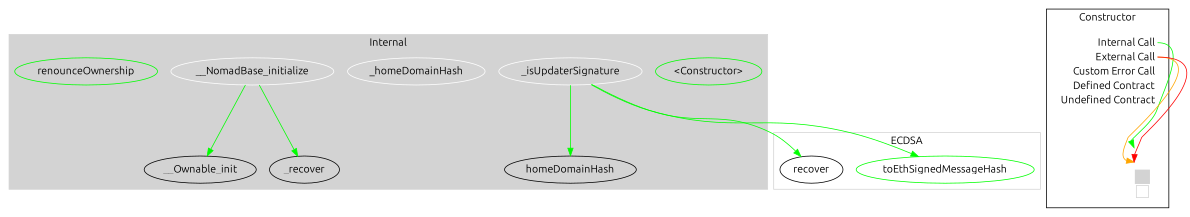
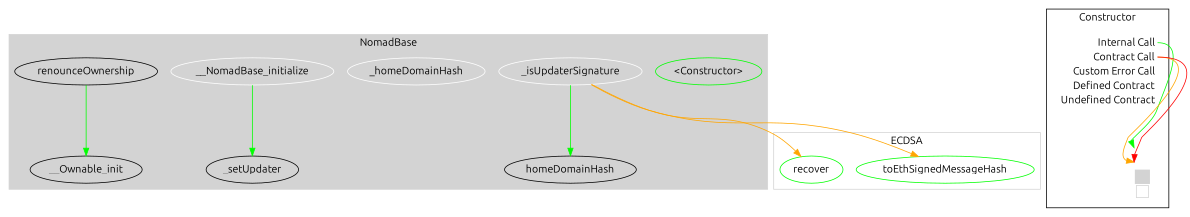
(388, 43) -> (388, 43)
(1125, 57) -> (1124, 57)
(86, 71) -> (86, 71)
(228, 117) -> (86, 117)
(695, 118) -> (695, 118)
(775, 123) -> (775, 123)
(304, 170) -> (252, 170)
(811, 170) -> (811, 170)
